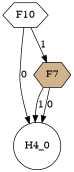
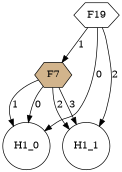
(25, 15) -> (97, 15)
(37, 146) -> (26, 146)
none -> (86, 146)
